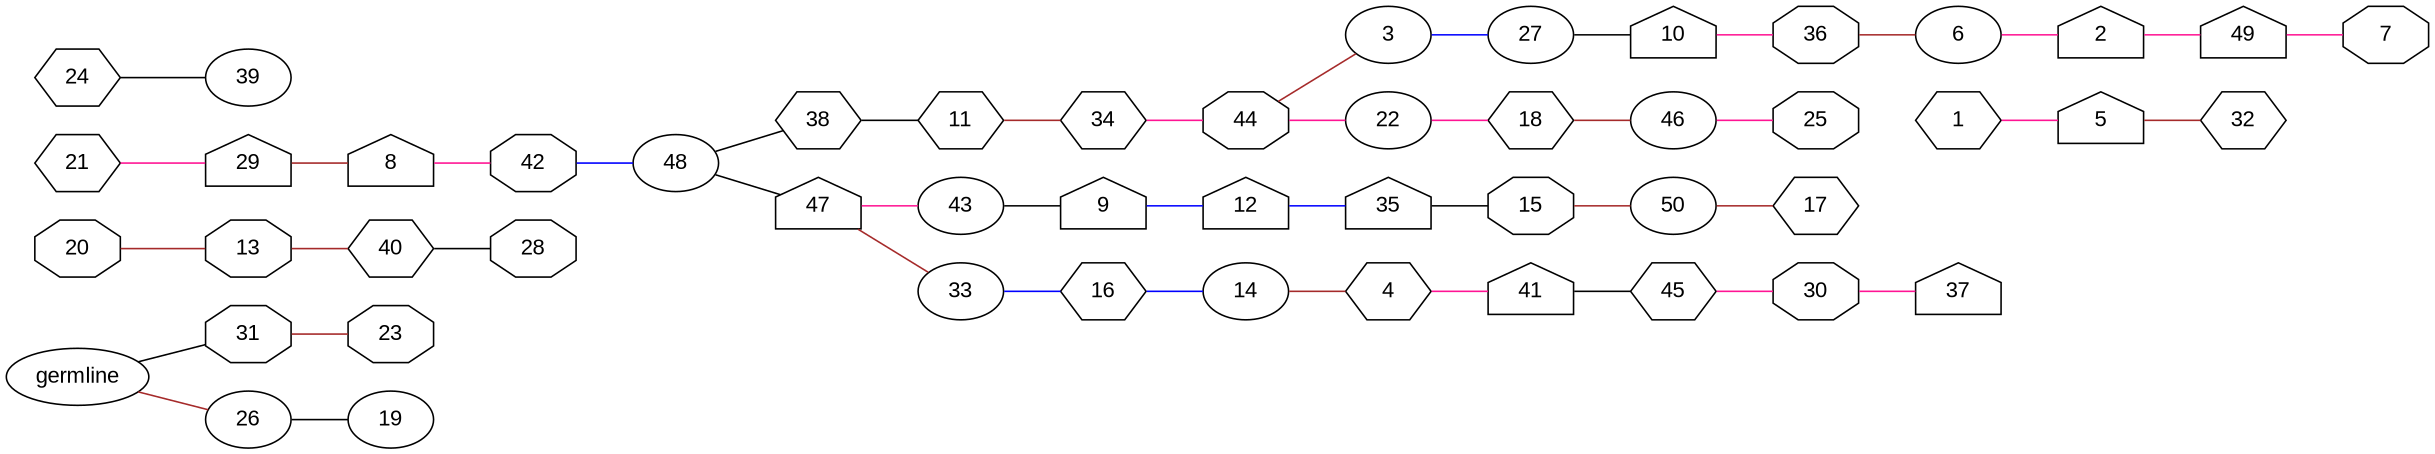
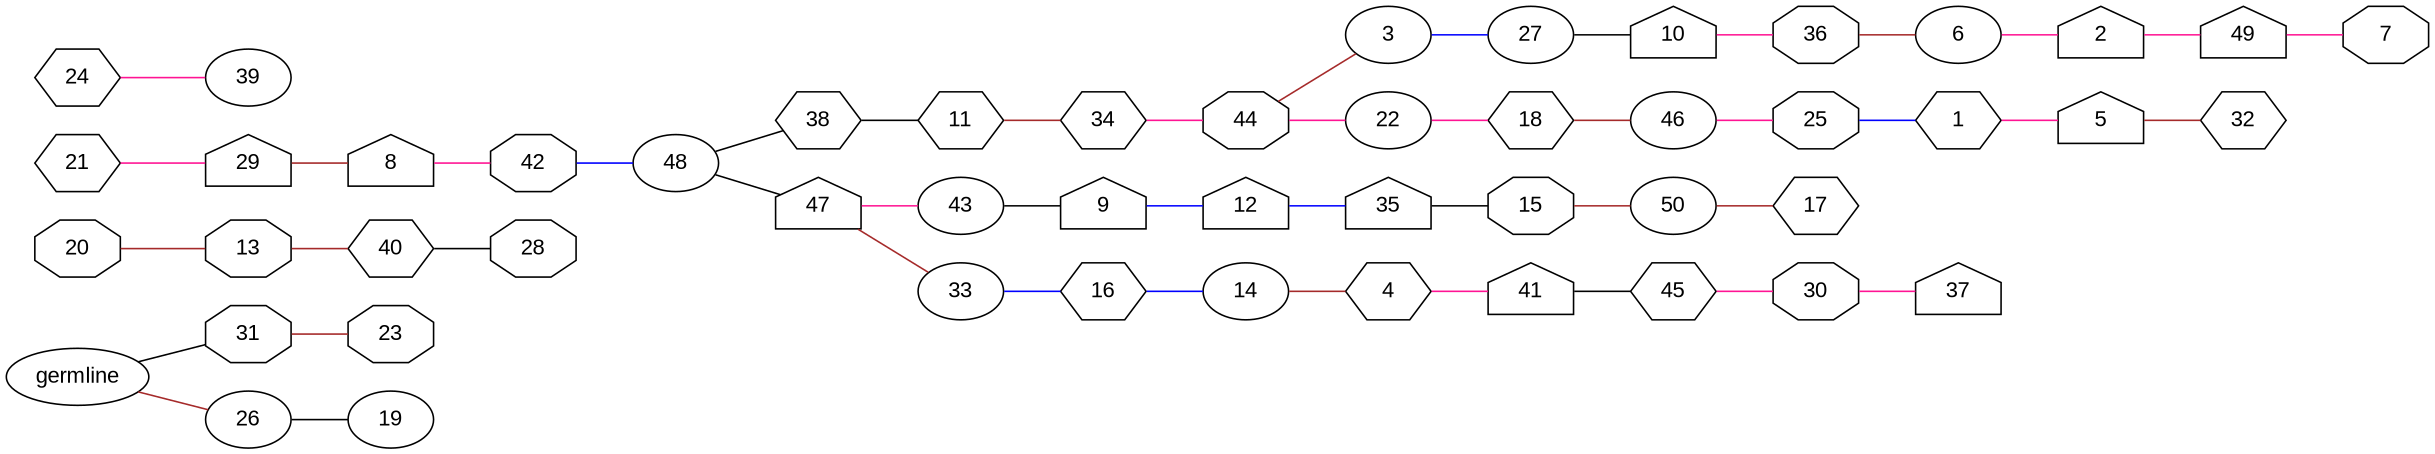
(163, 78) -> (163, 78)
none -> (1887, 120)
